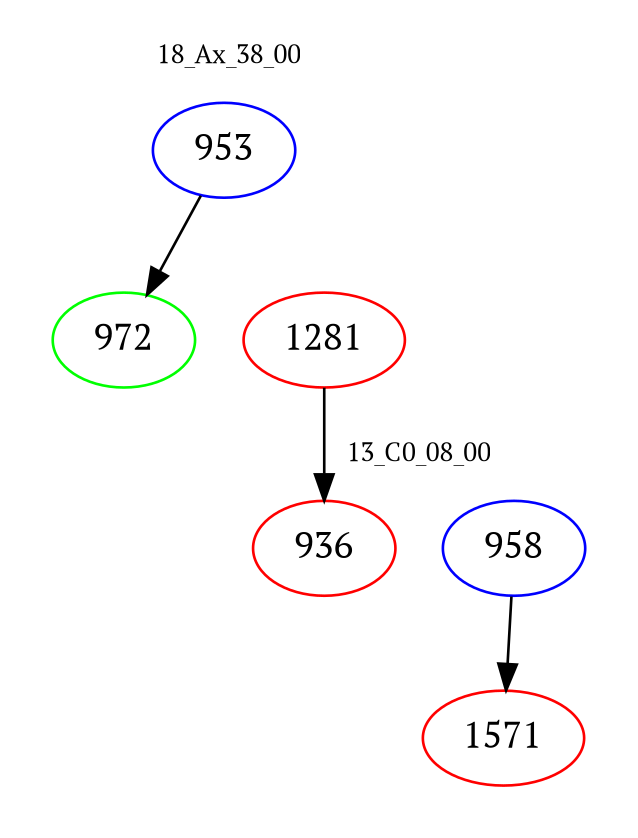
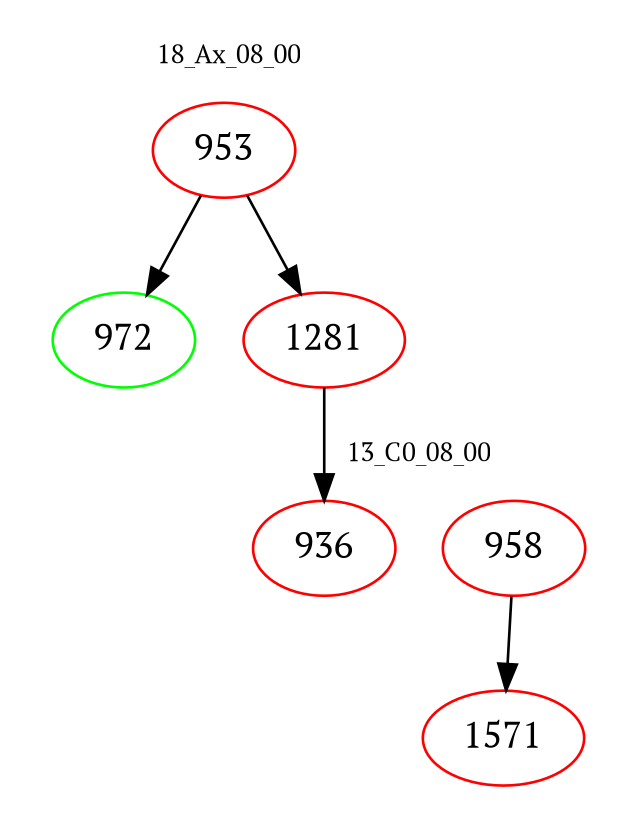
(229, 57) -> (229, 57)
(224, 150) -> (224, 150)
none -> (267, 233)
(514, 548) -> (514, 548)
